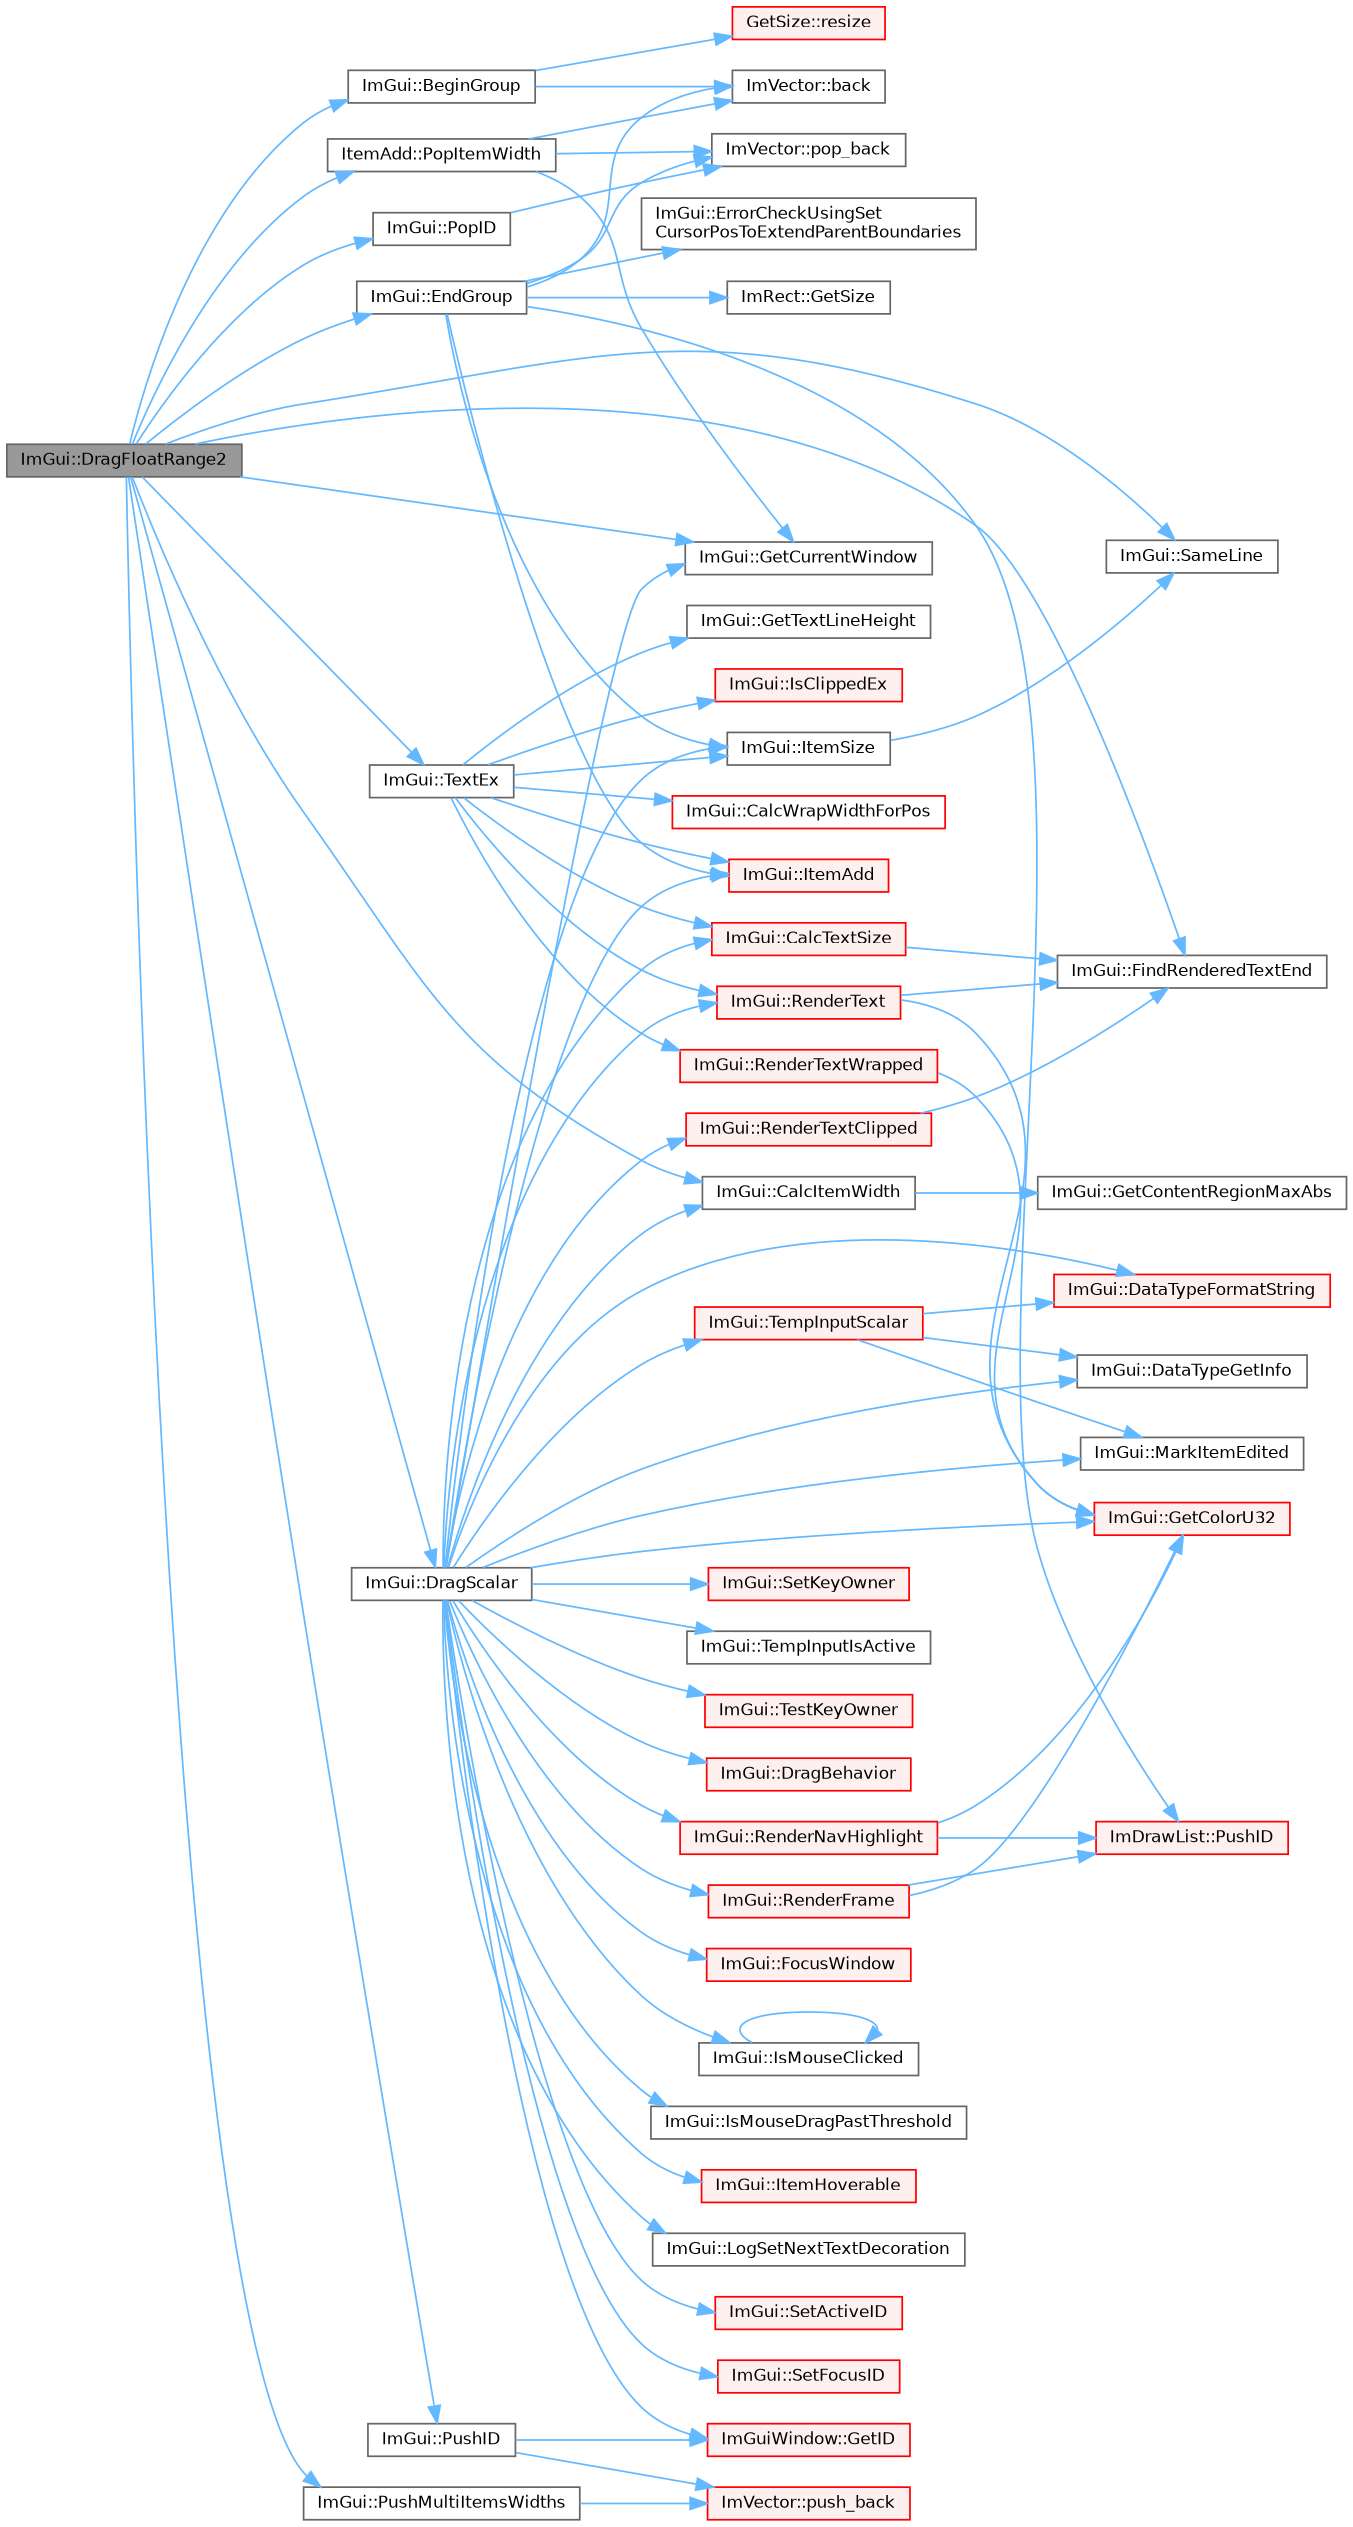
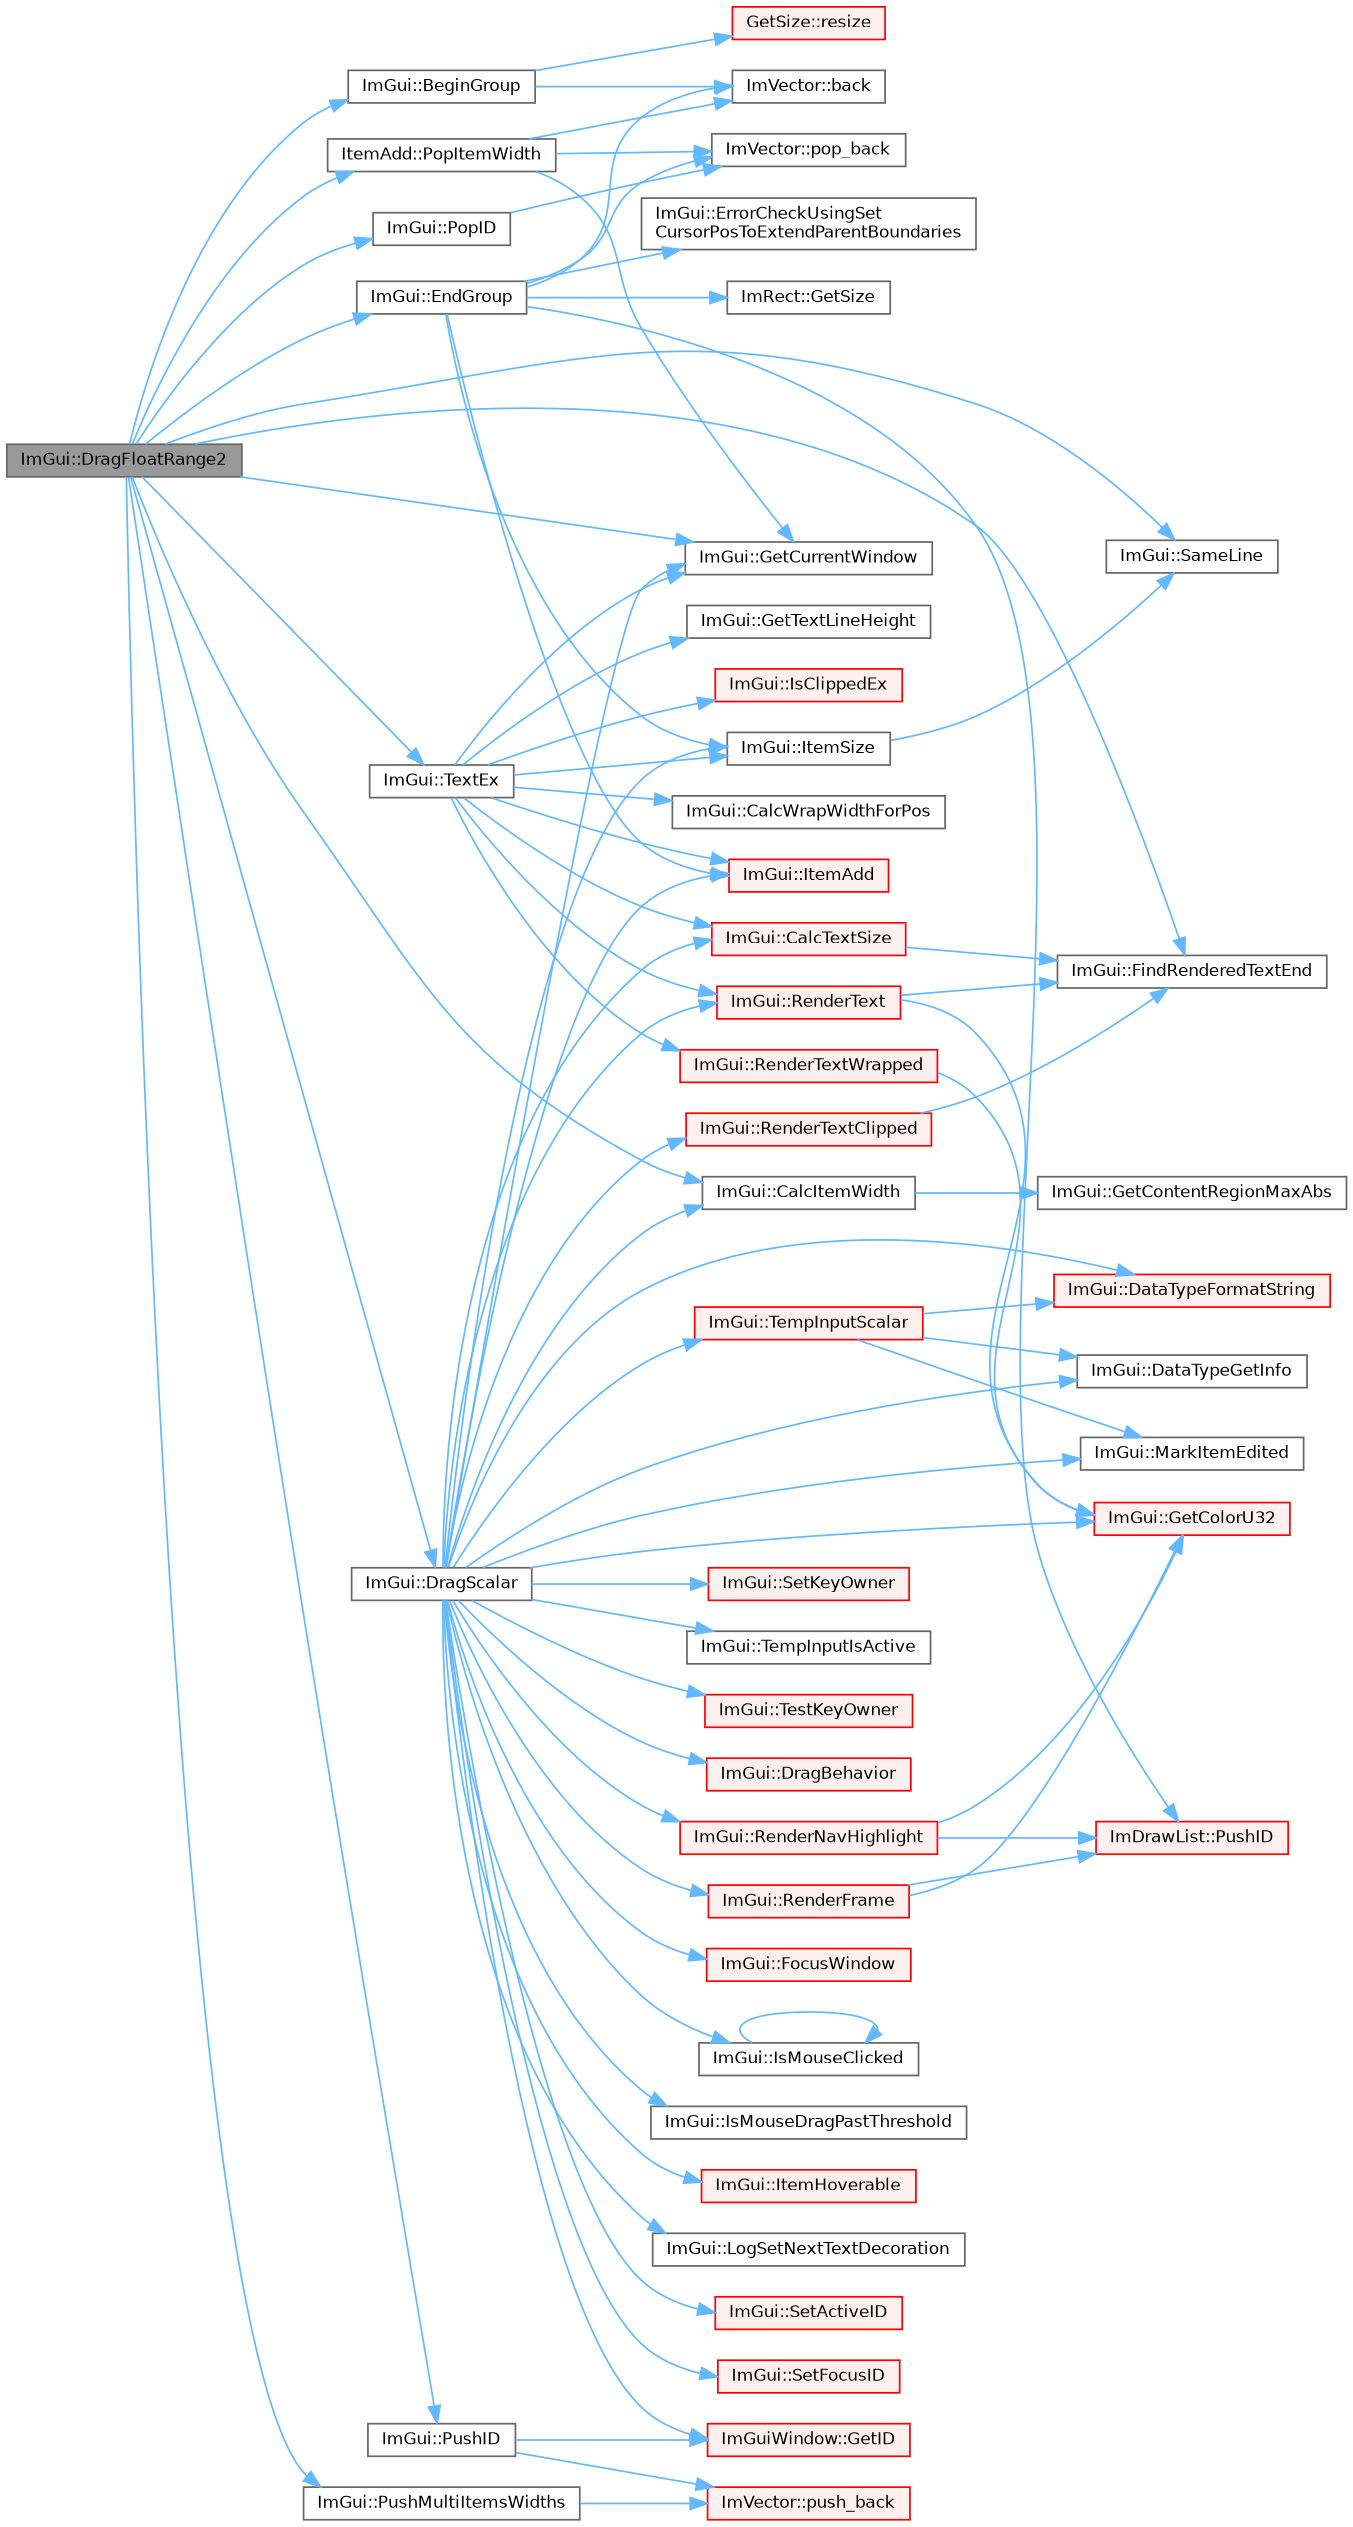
none -> (555, 652)
(809, 812) -> (809, 812)
